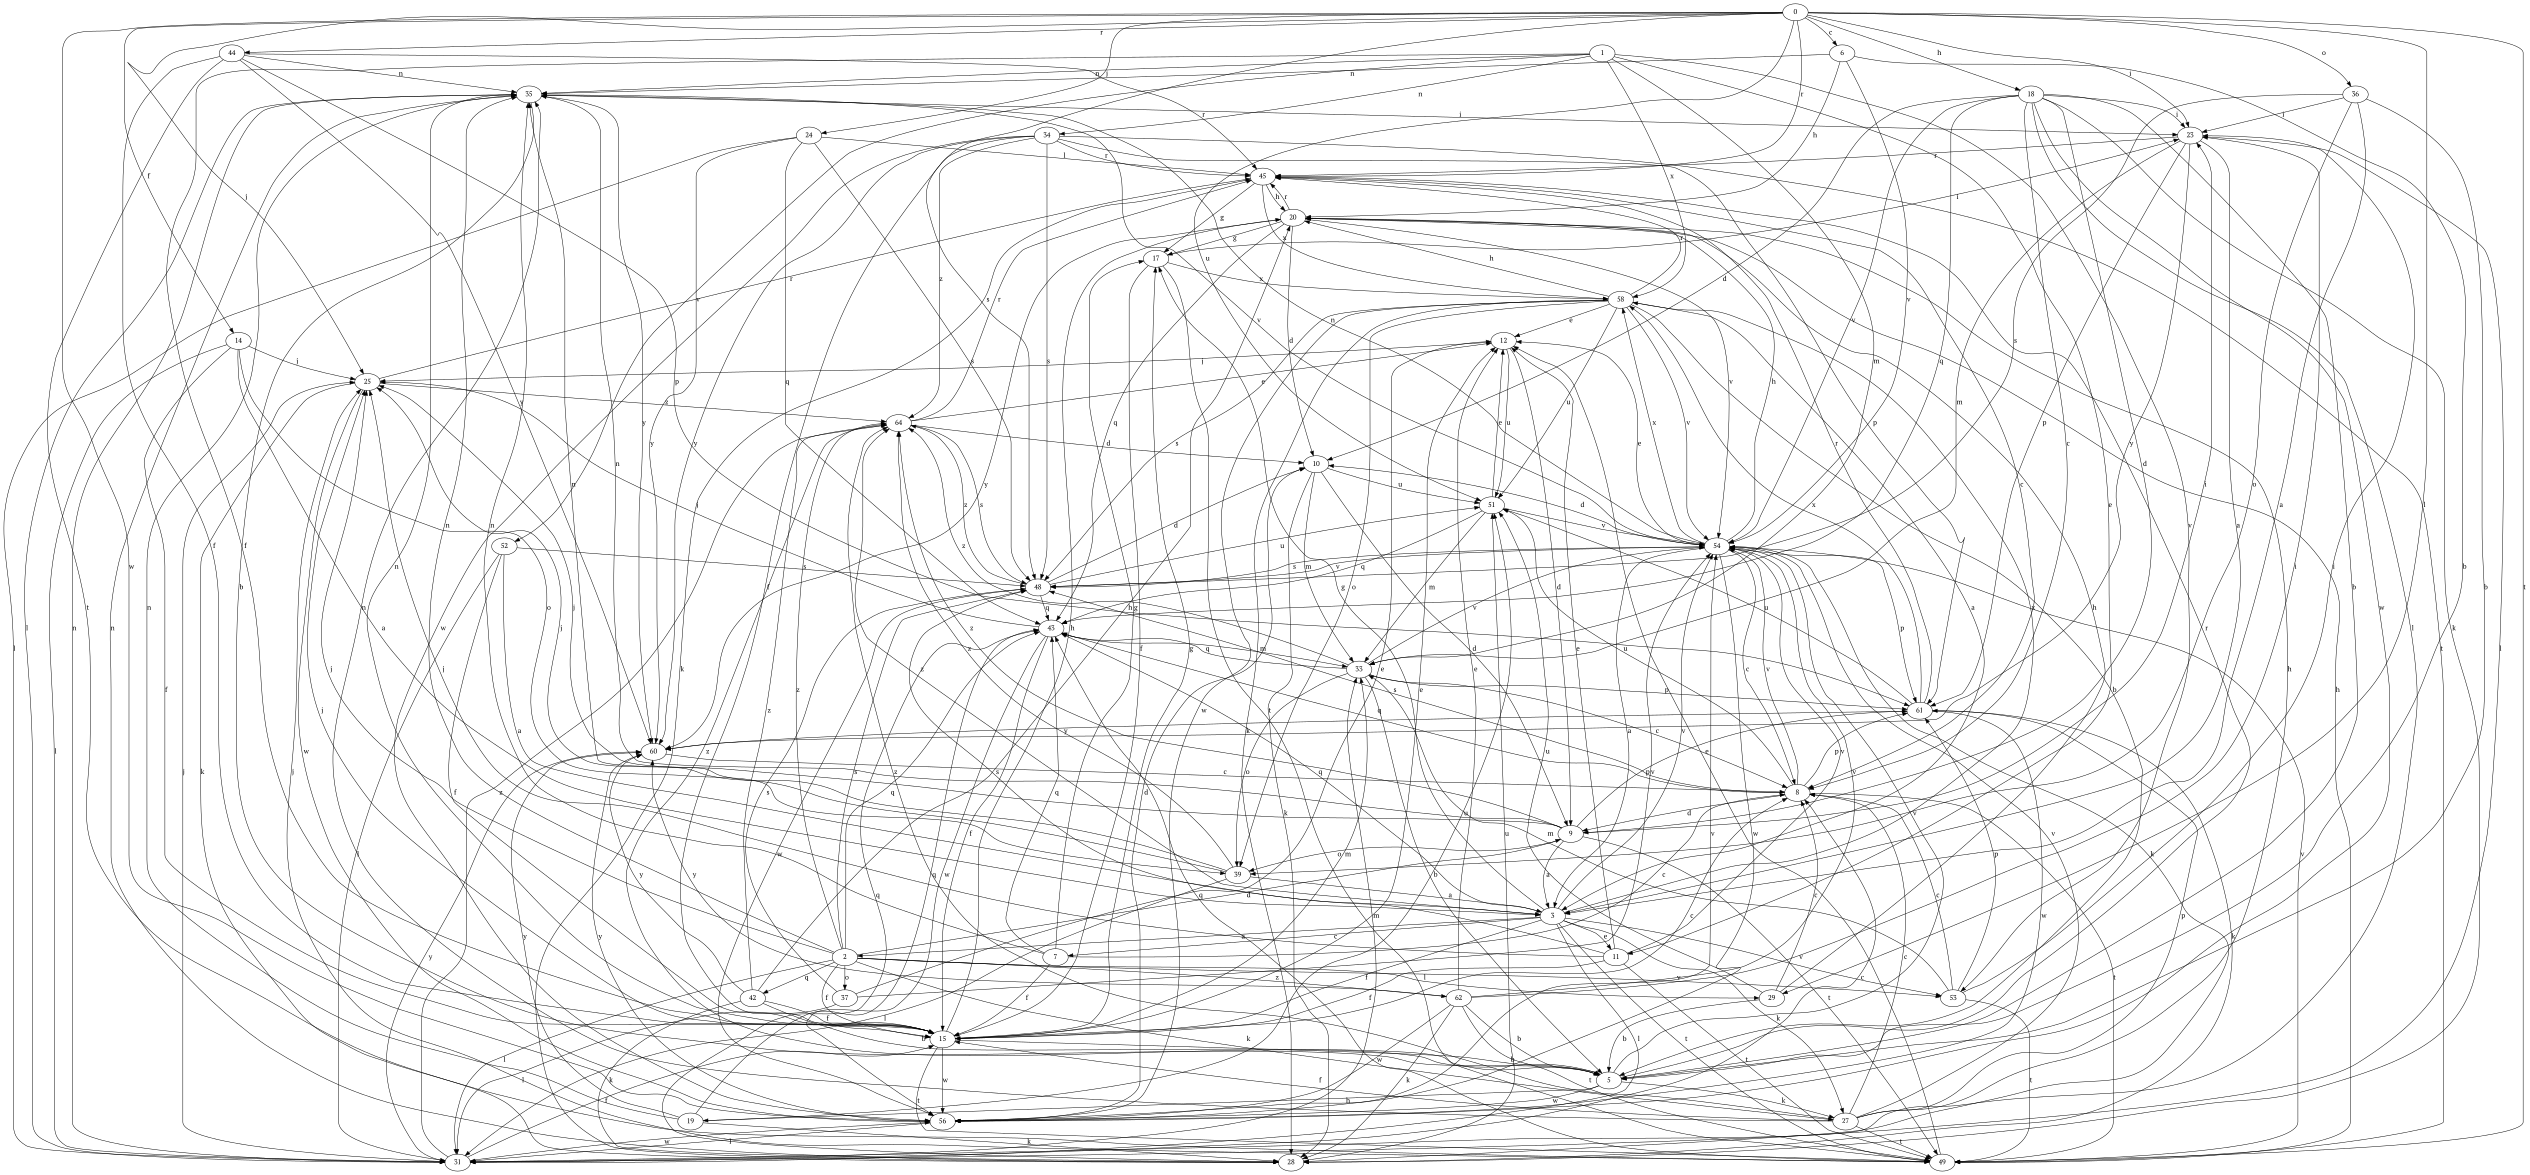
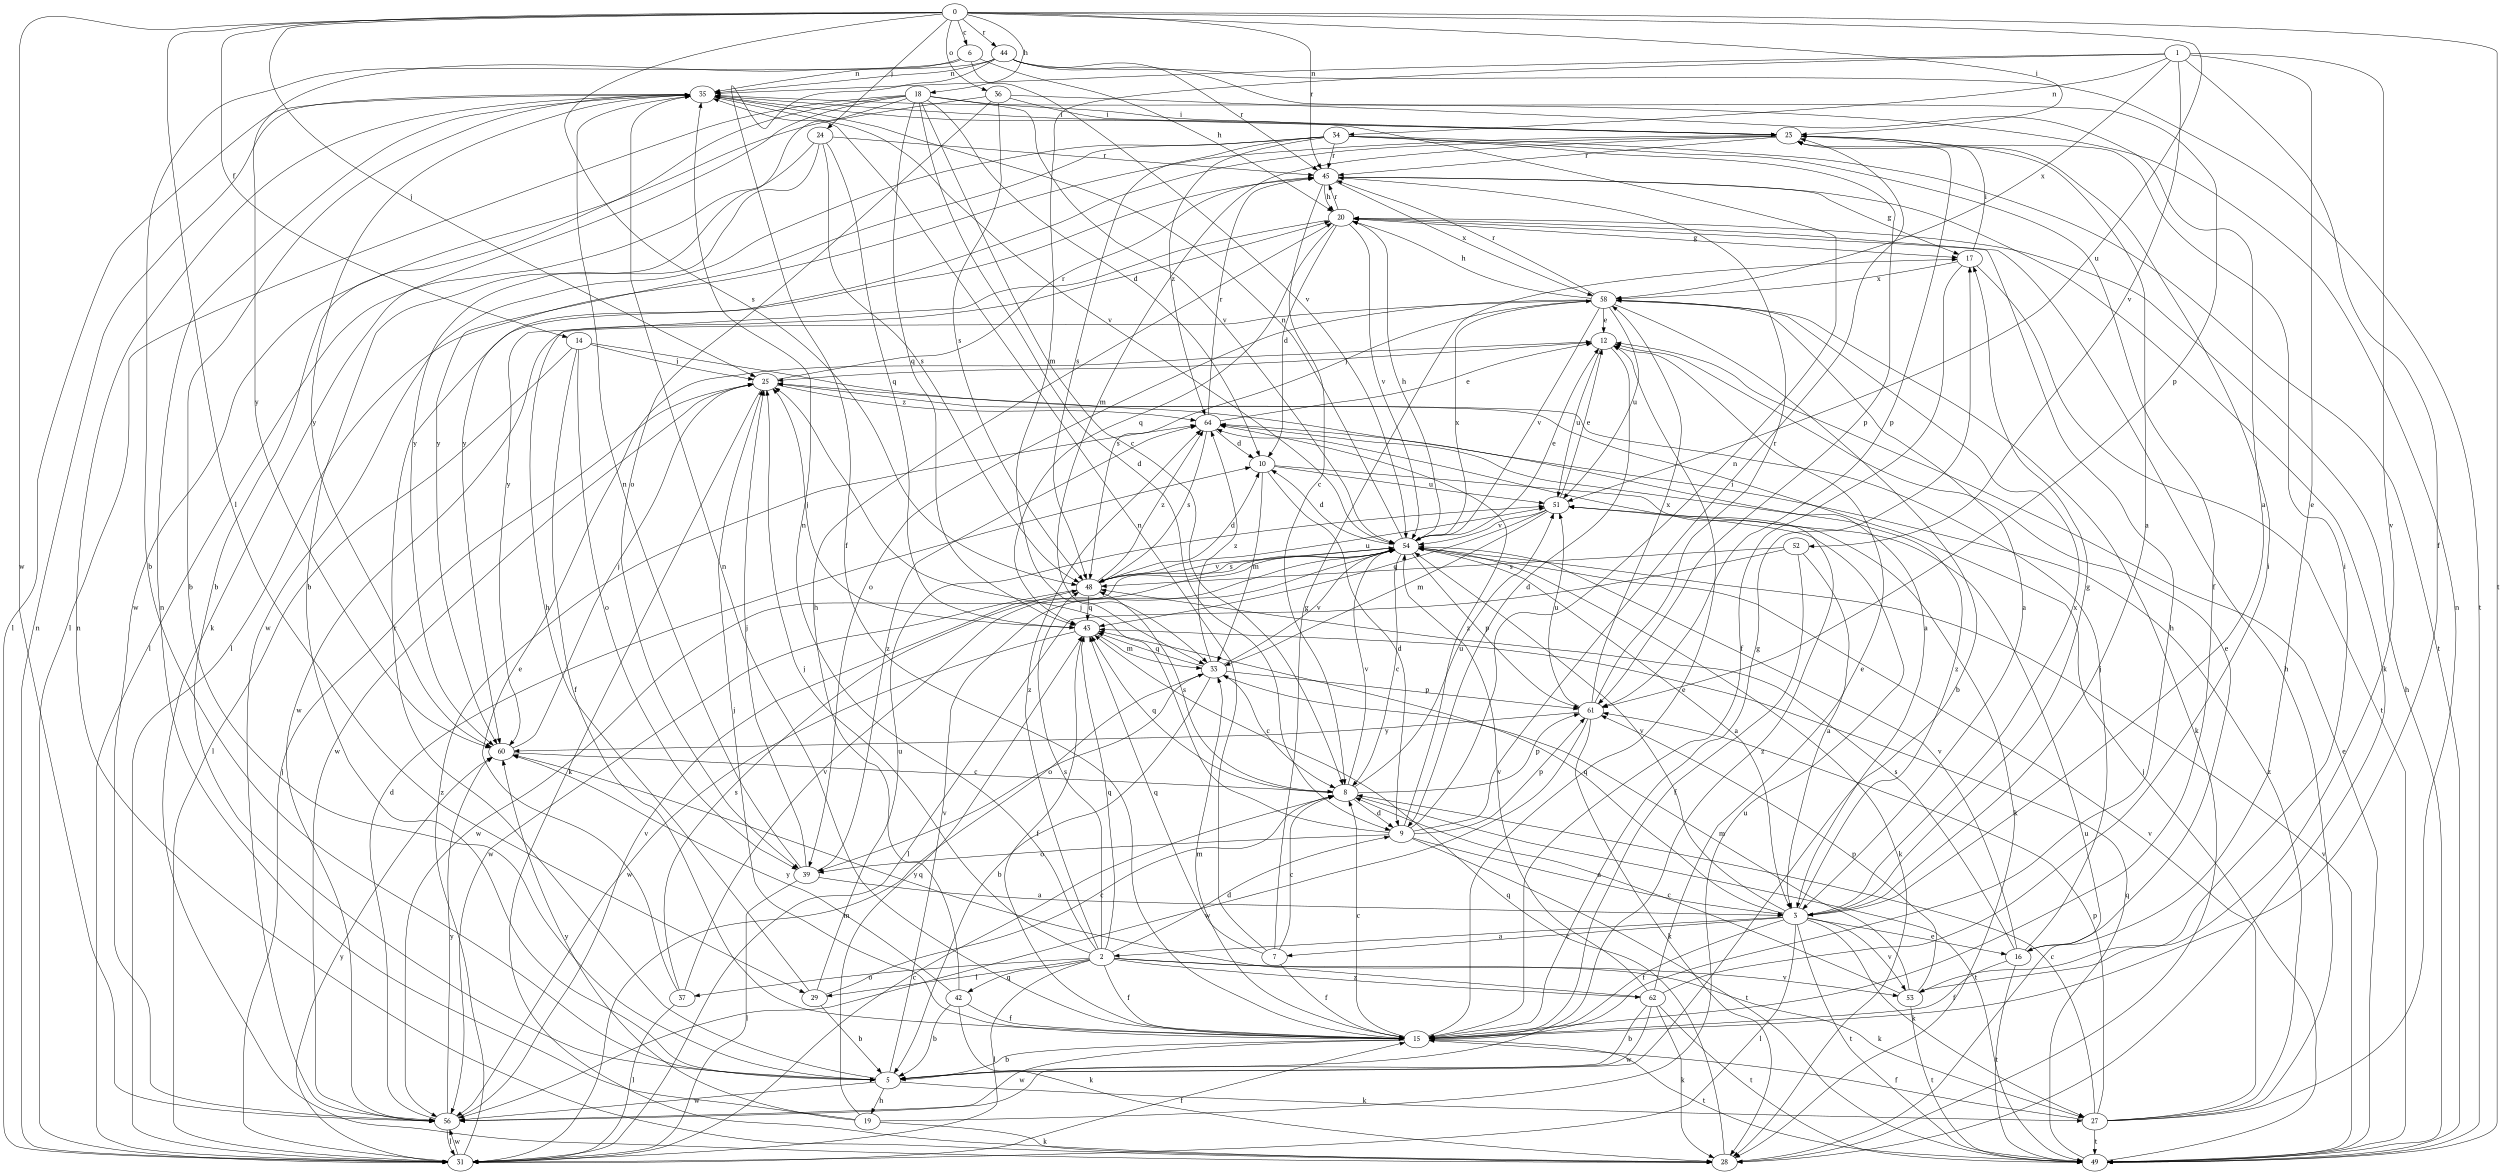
(1065, 156) -> (1105, 156)
none -> (615, 567)
(771, 675) -> none
(1616, 957) -> (2018, 957)
